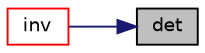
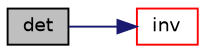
(93, 27) -> (93, 27)
